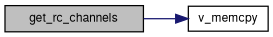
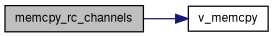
(74, 19) -> (74, 19)
